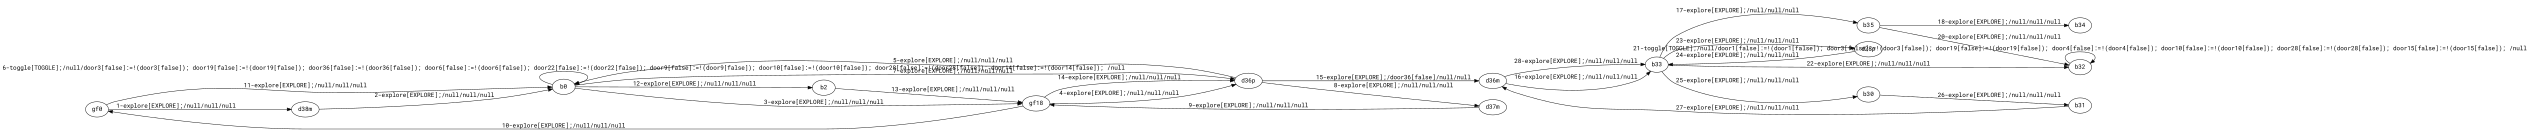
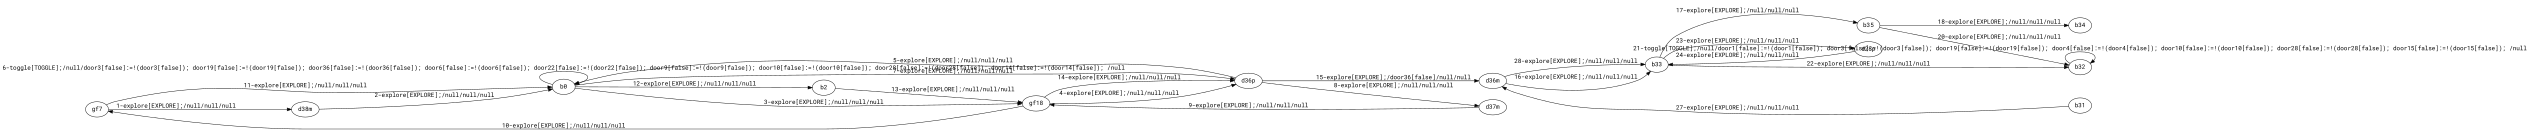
(1868, 94) -> none
(97, 109) -> (97, 109)
